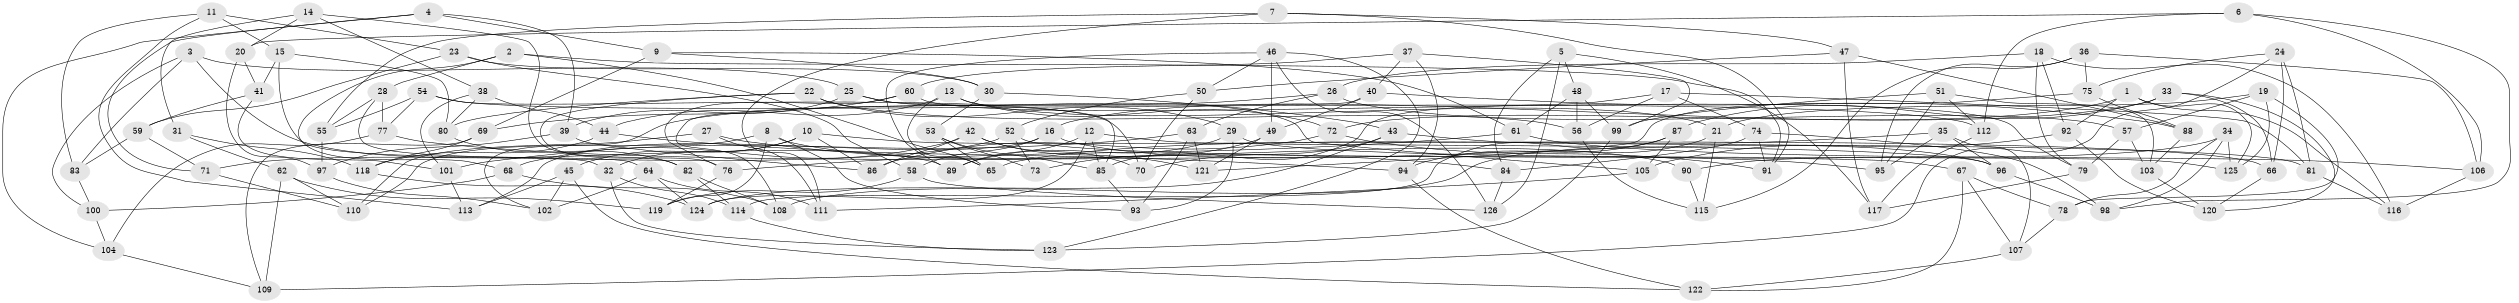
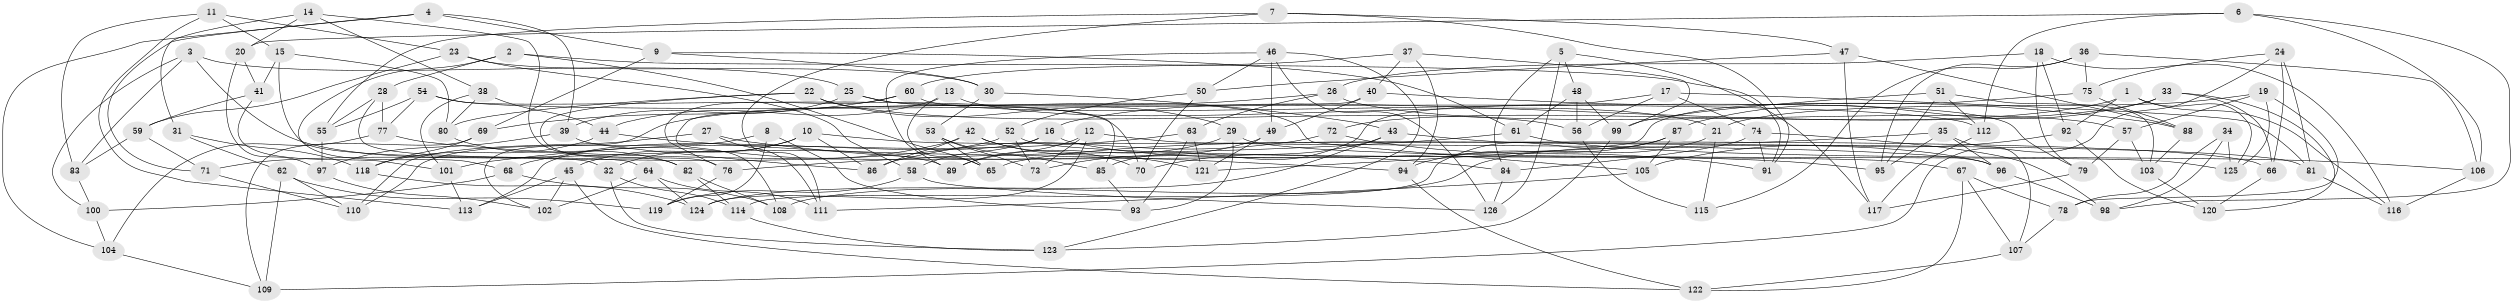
(1140, 113) -> none
(1095, 152) -> (1062, 152)
(1687, 171) -> none
